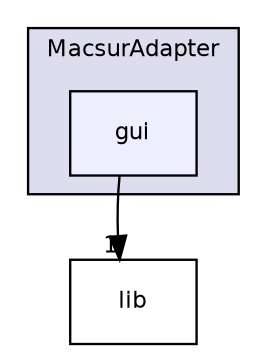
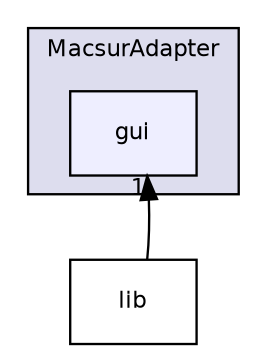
(118, 209) -> (149, 230)
